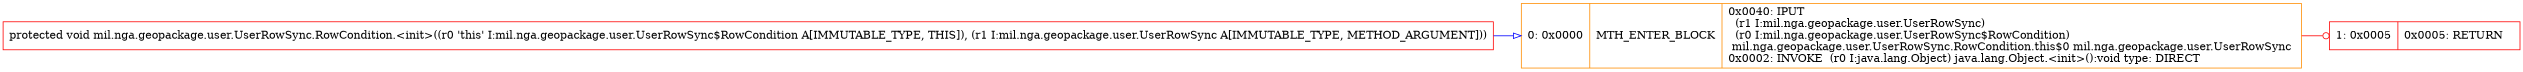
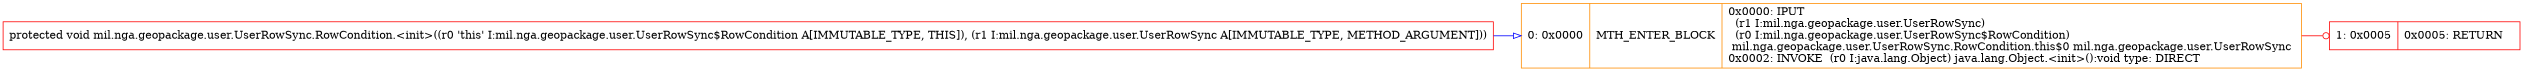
(1770, 12) -> (1770, 12)
